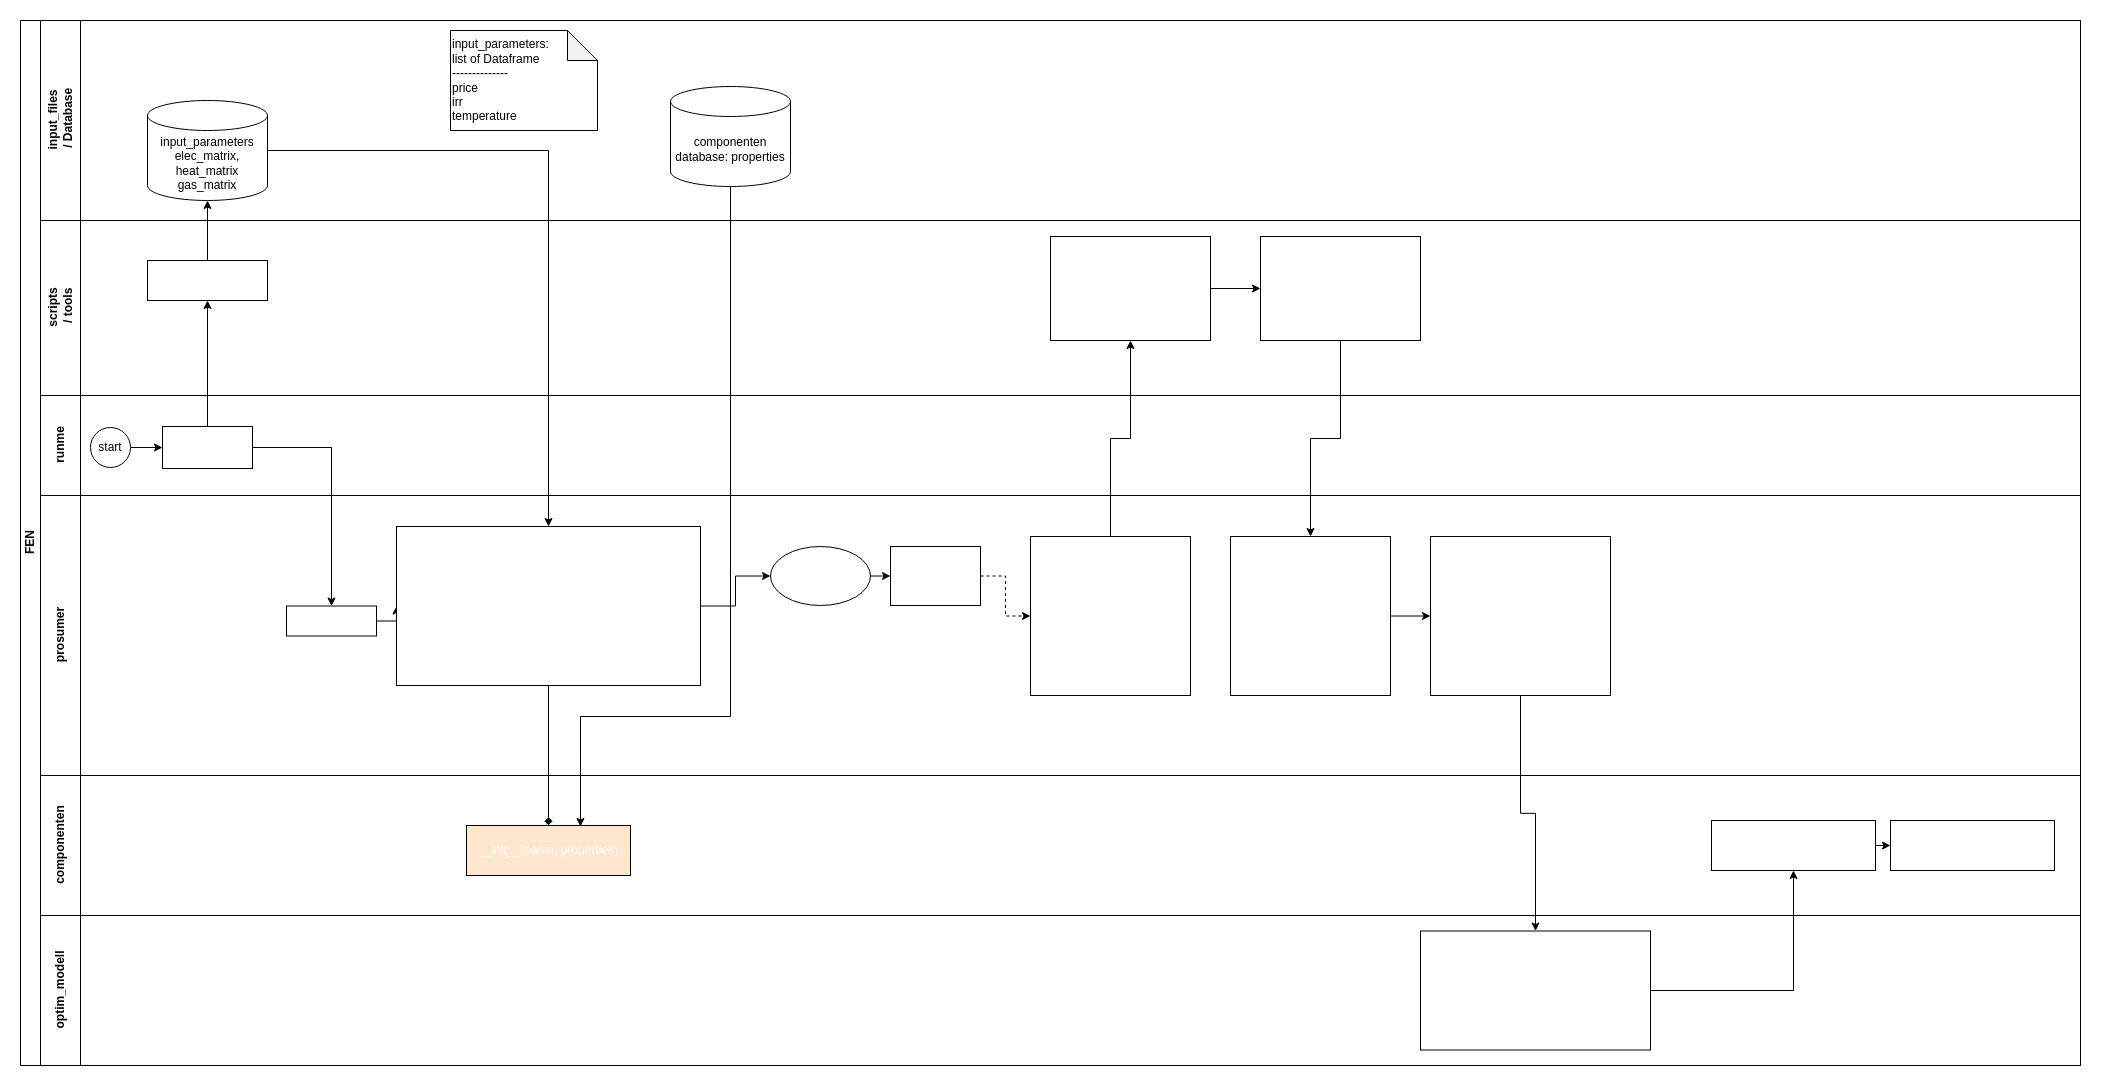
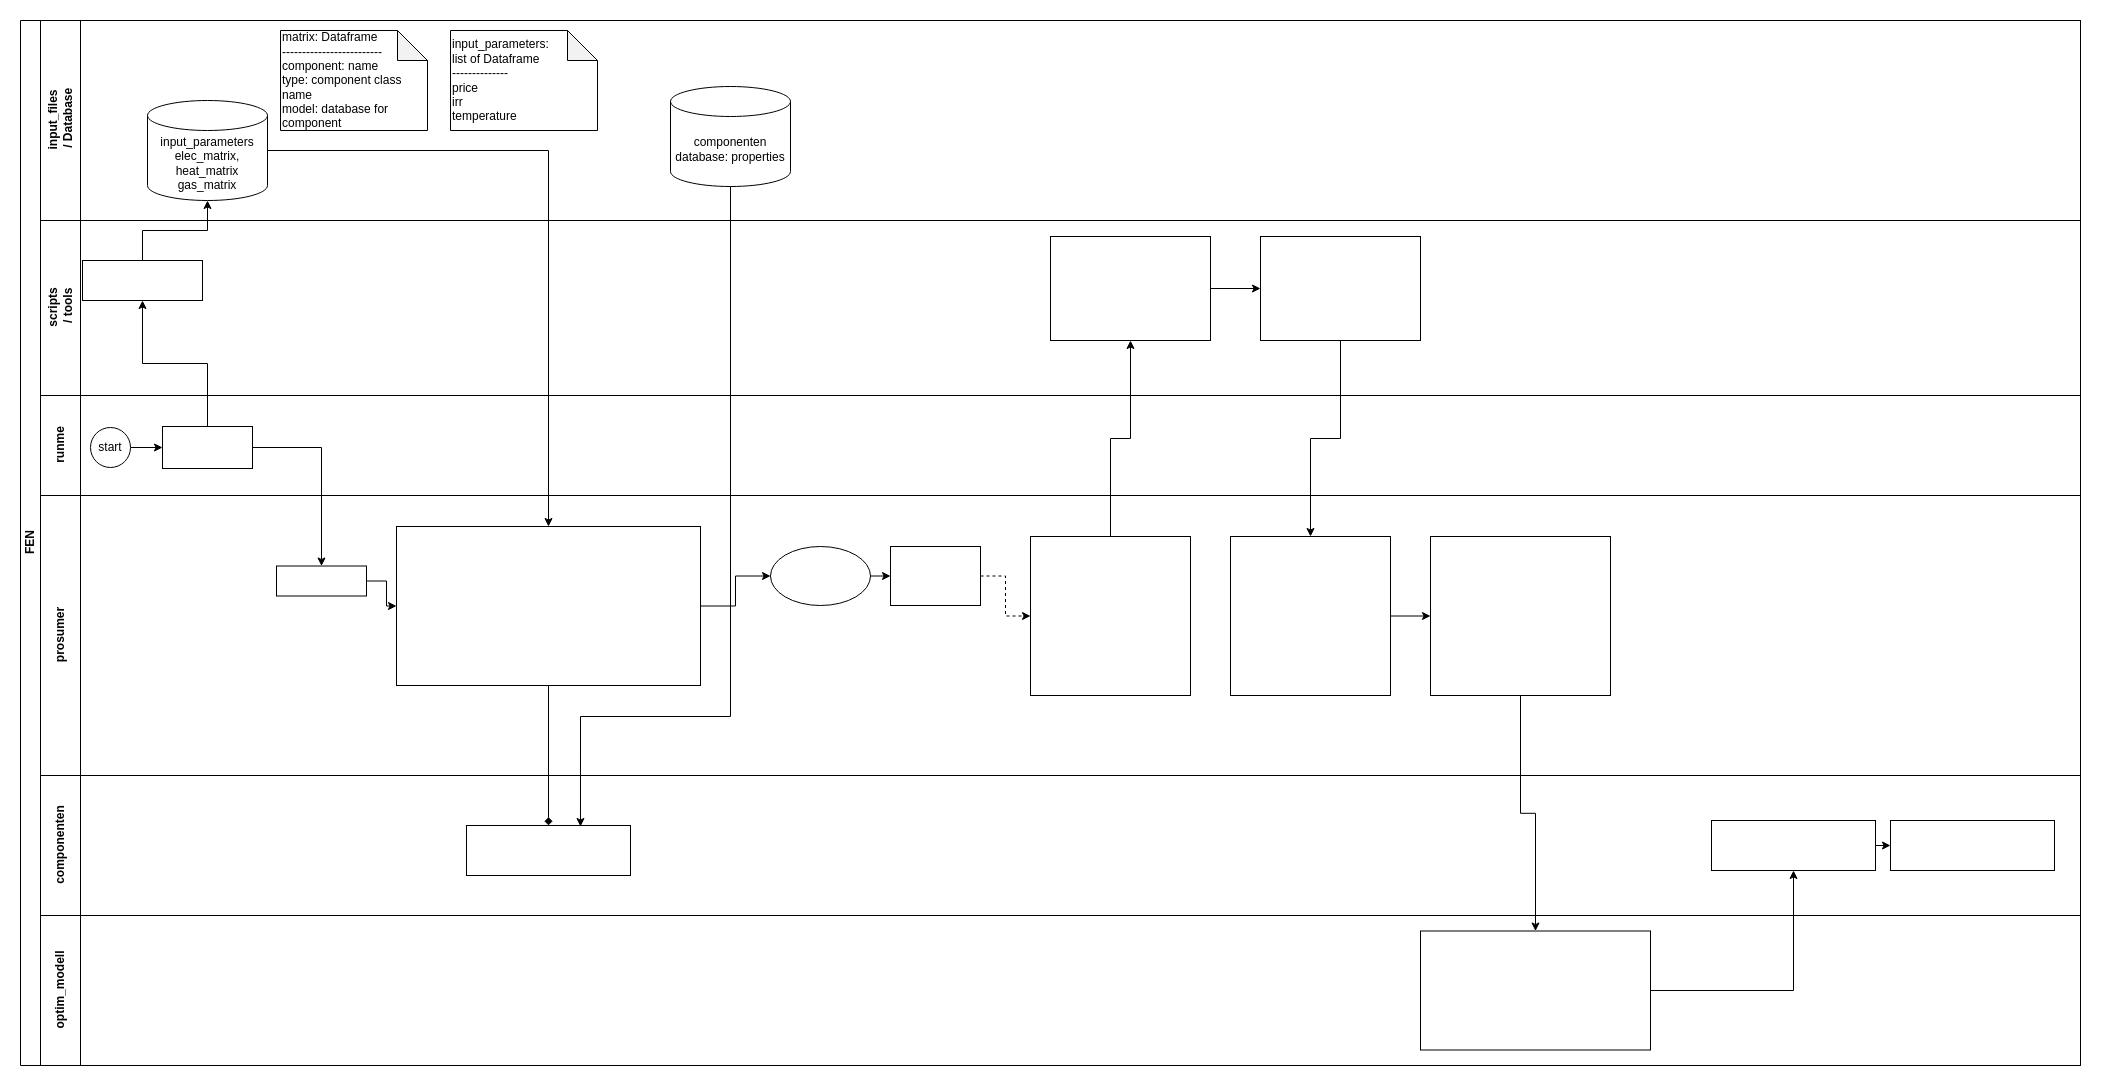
none -> (354, 81)
(208, 281) -> (143, 281)
(332, 621) -> (322, 581)
(549, 851) -> (549, 851)
